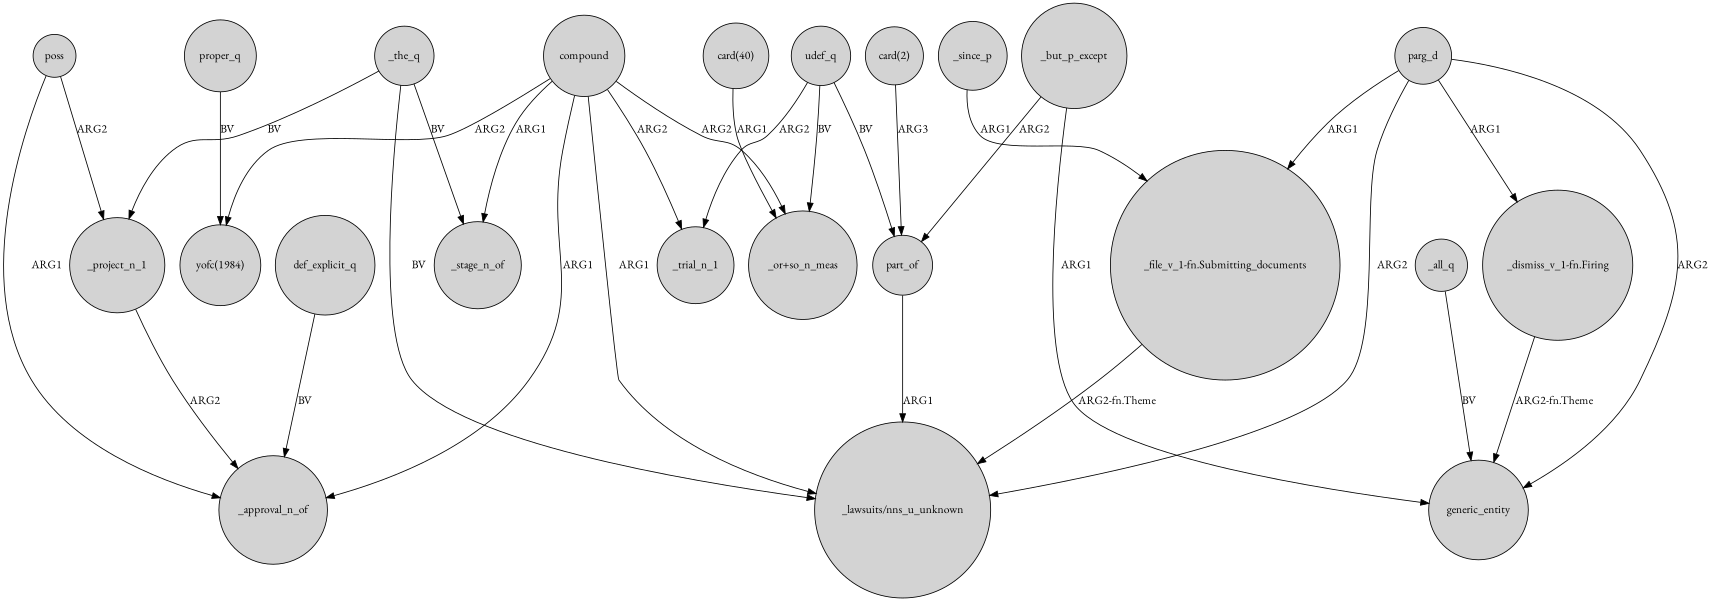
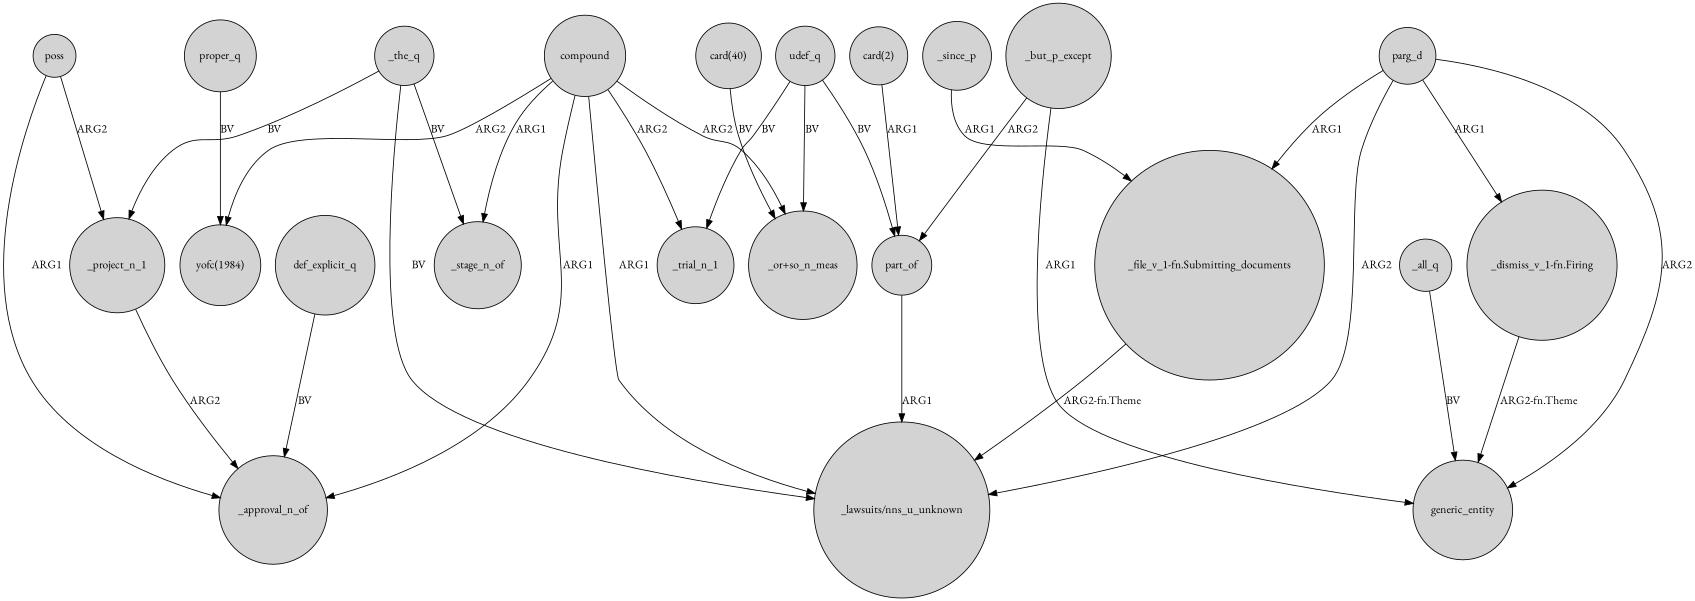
(752, 129) -> (746, 129)
(794, 129) -> (769, 129)
(913, 129) -> (902, 129)
